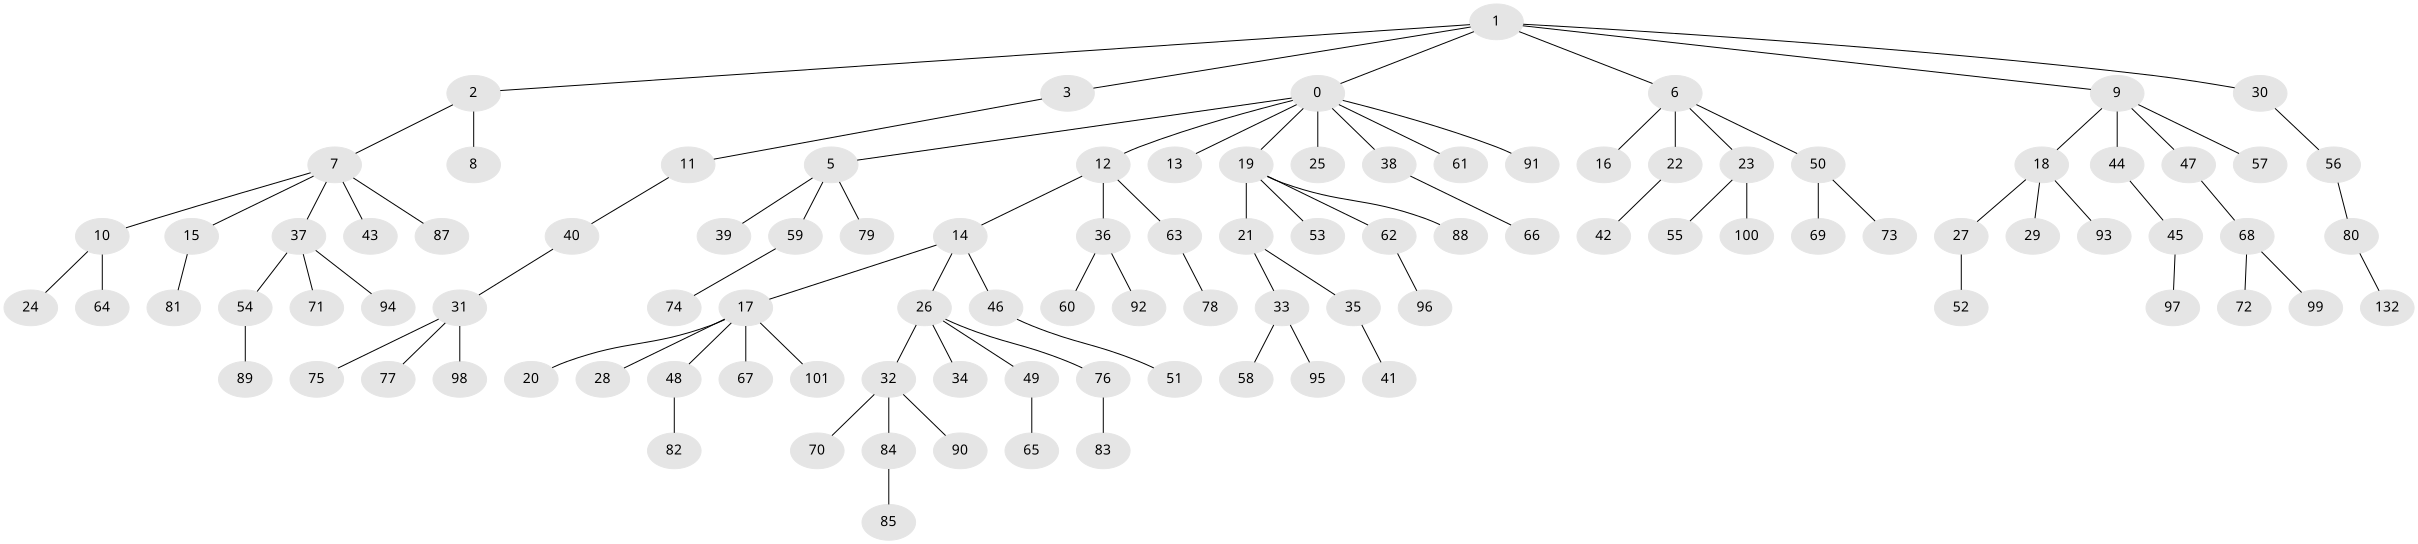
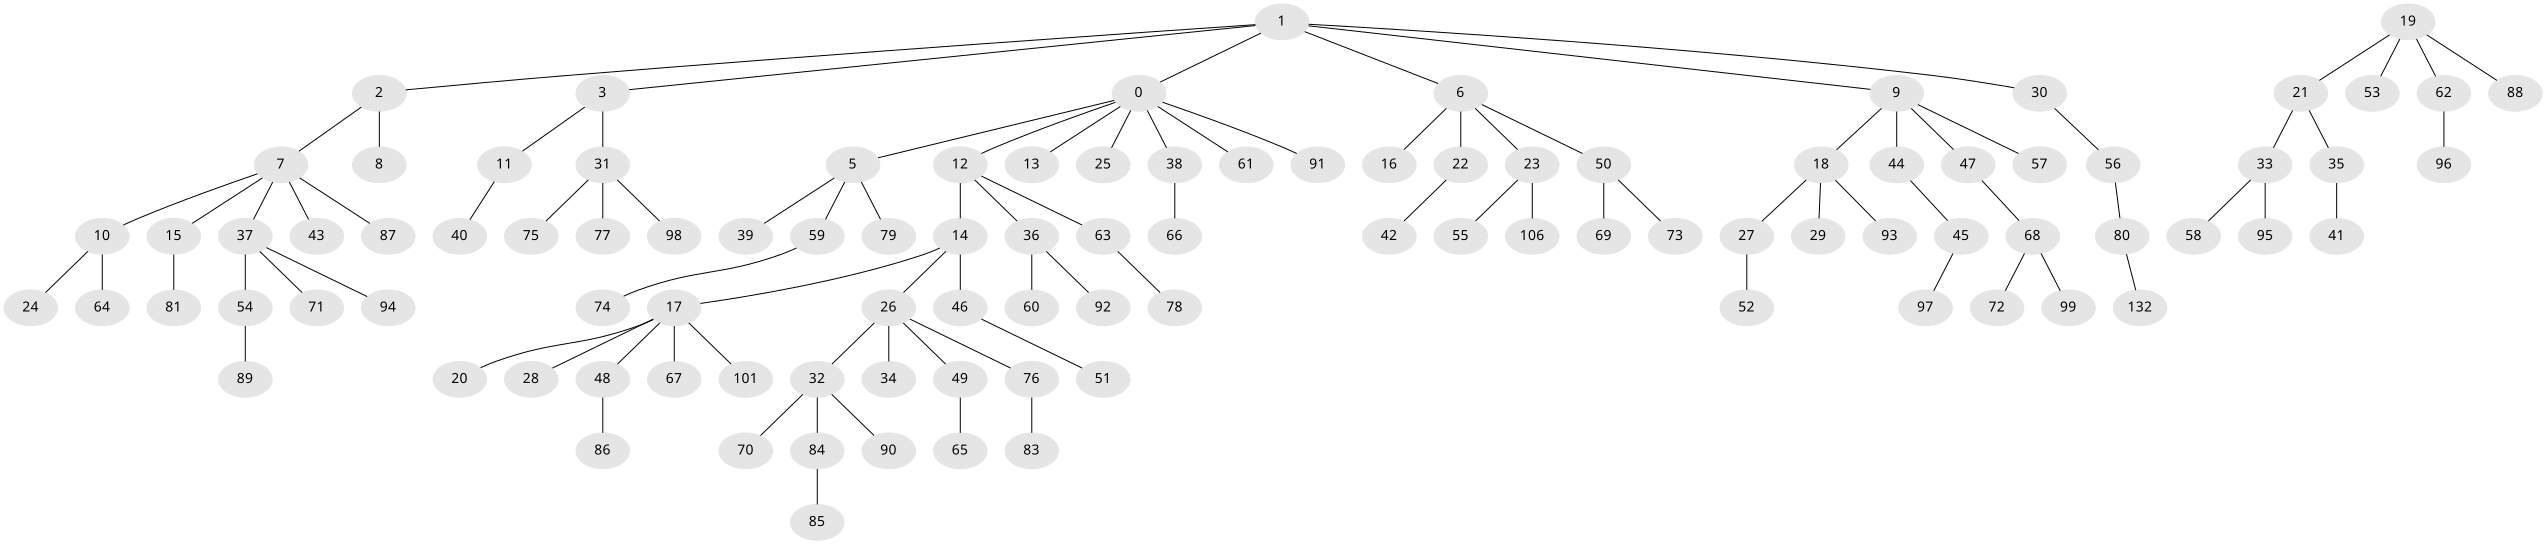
(1282, 129) -> none
(1747, 236) -> (1532, 236)
(516, 272) -> (603, 129)
(674, 451) -> (603, 451)
